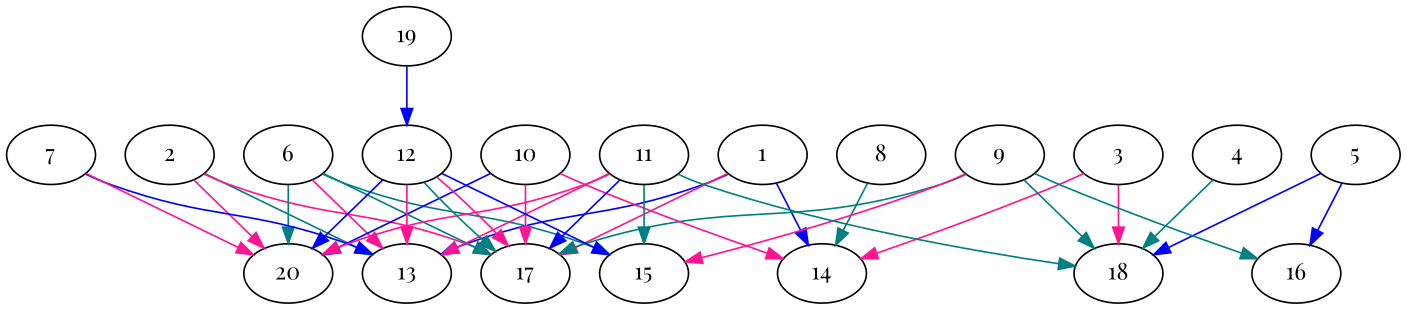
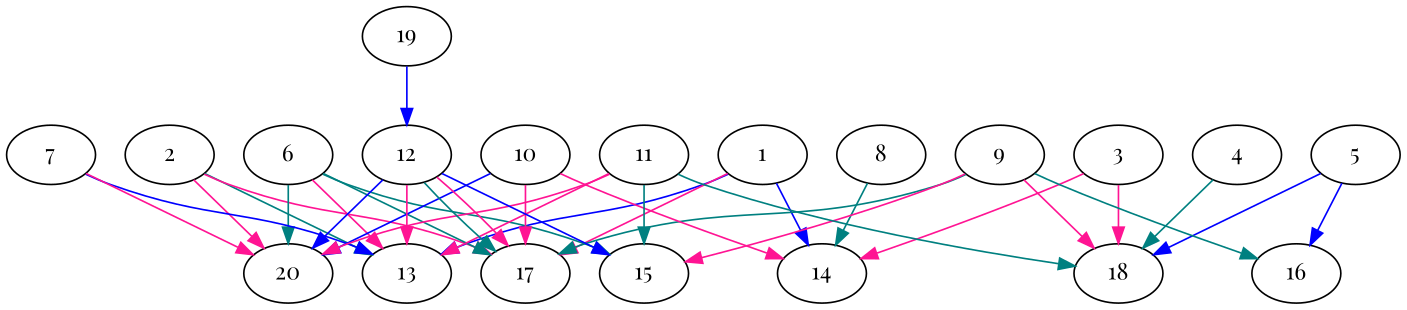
(598, 201) -> none
(1053, 208) -> (1053, 208)
